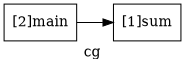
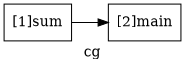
(90, 22) -> (85, 22)
